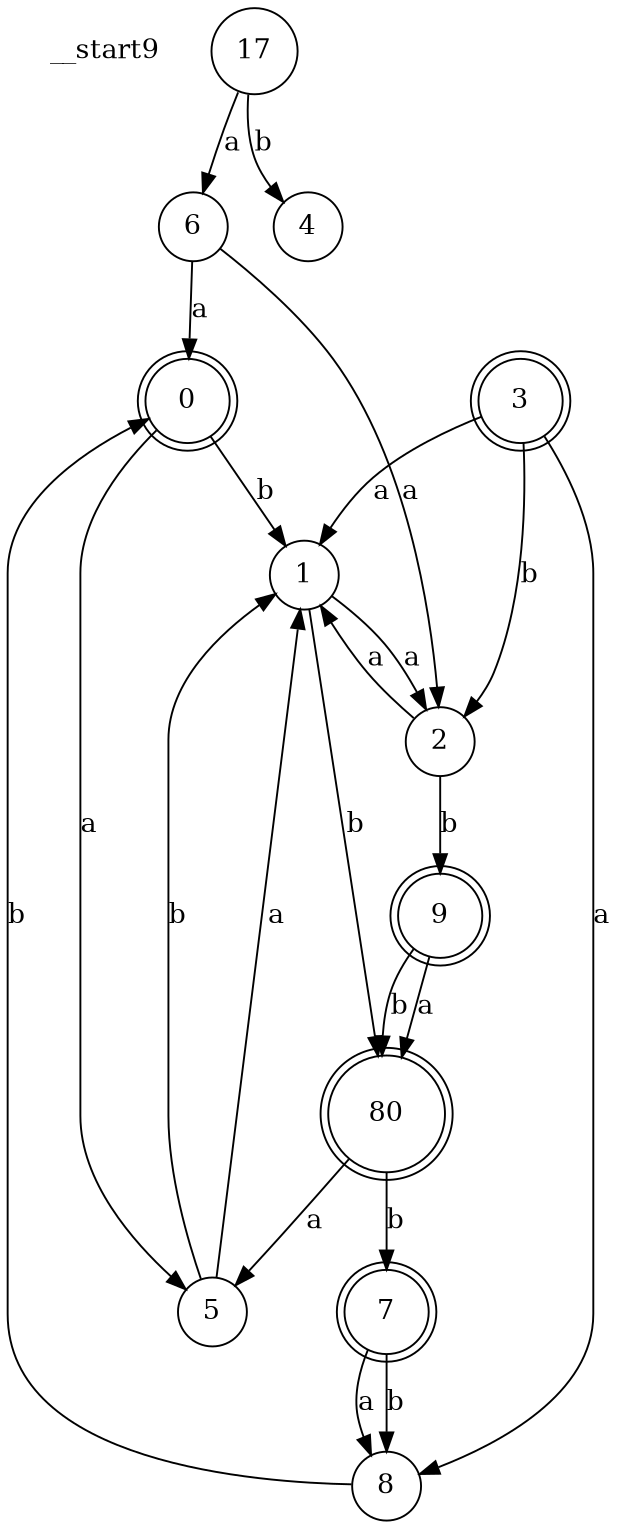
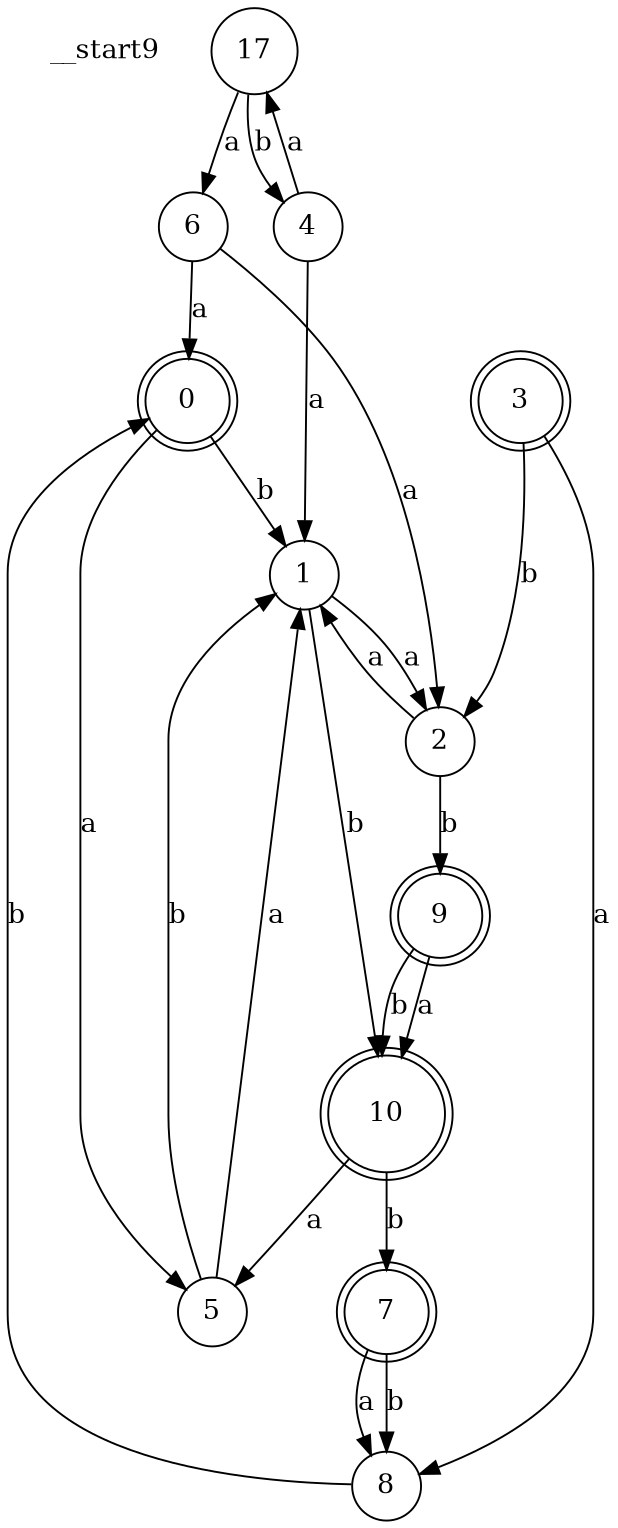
none -> (286, 153)
(400, 457) -> (306, 391)
(387, 1114) -> (387, 1114)
